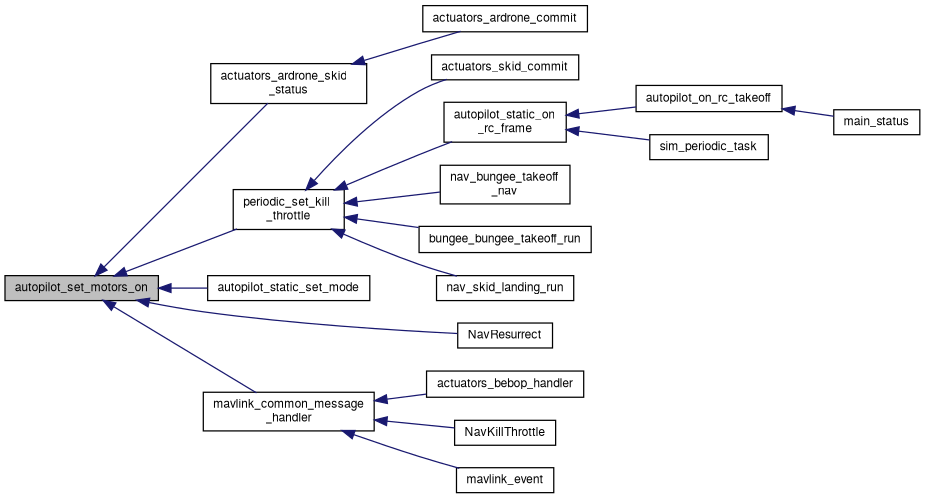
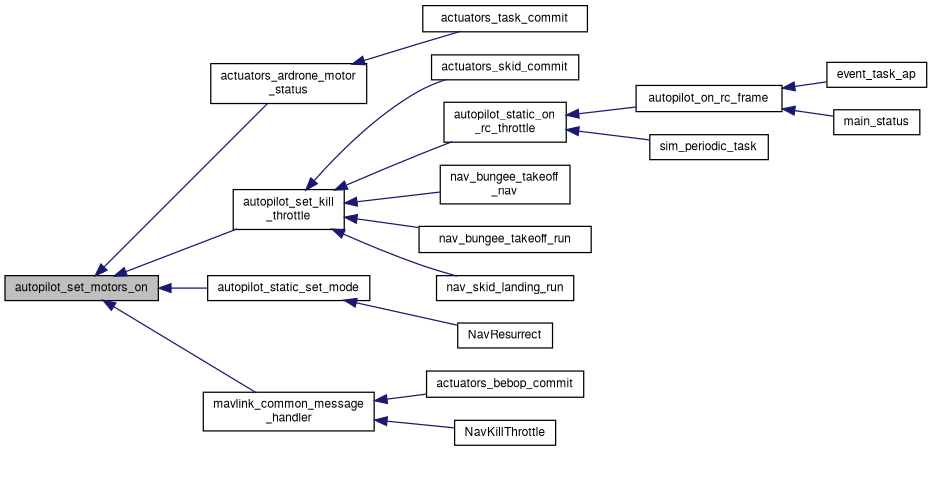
(505, 19) -> (505, 19)
none -> (877, 75)
(289, 84) -> (289, 84)
(709, 99) -> (709, 99)
(505, 122) -> (505, 122)
(289, 210) -> (289, 210)
(505, 239) -> (505, 239)
(303, 323) -> (407, 314)
(505, 384) -> (505, 384)
(505, 480) -> none
